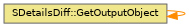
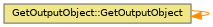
(85, 14) -> (98, 14)
